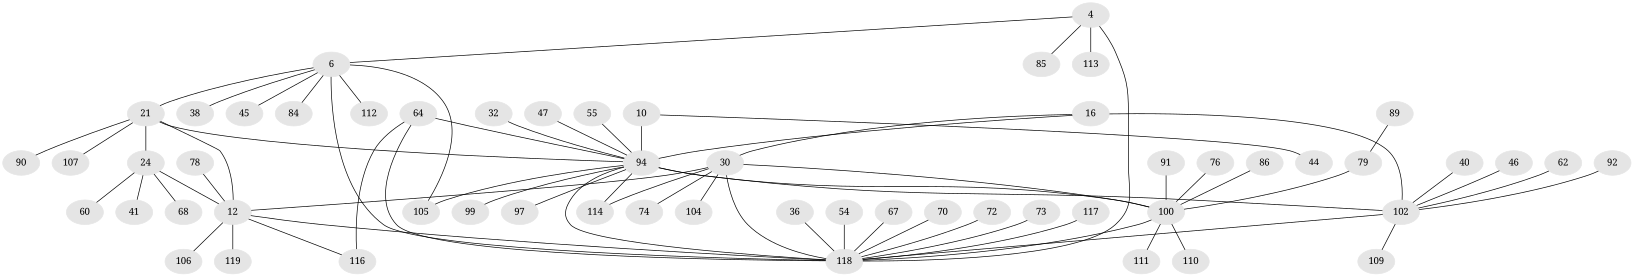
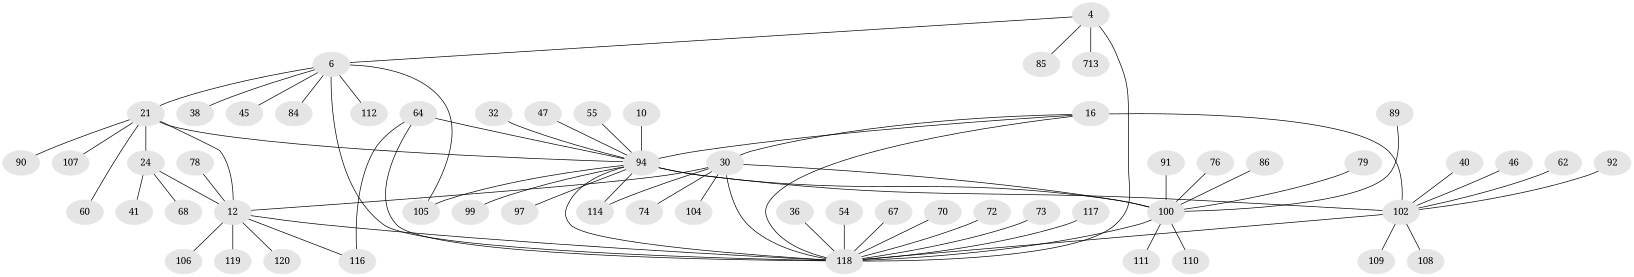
(1091, 64) -> (1091, 64)
(1379, 138) -> (1315, 201)
none -> (870, 153)
(1314, 163) -> none
(115, 188) -> (114, 162)
none -> (282, 262)
none -> (1426, 262)
